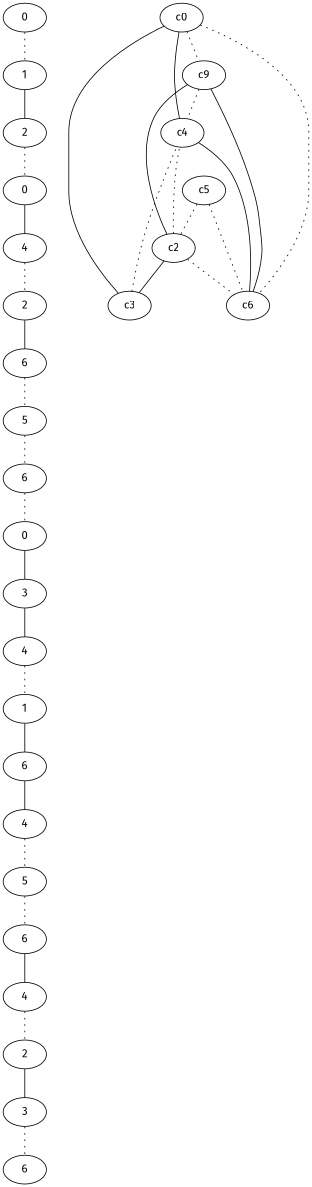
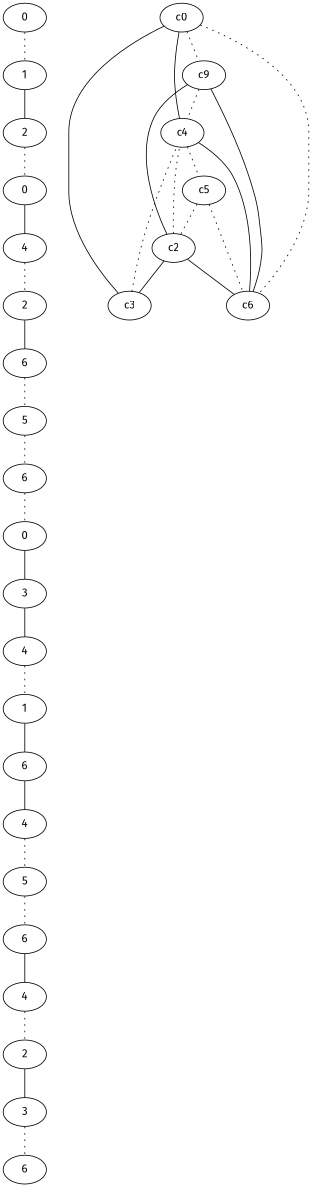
none -> (193, 161)
(211, 277) -> (211, 277)
